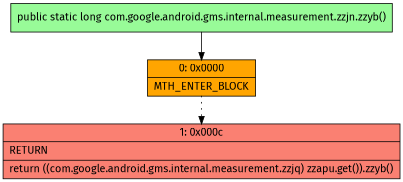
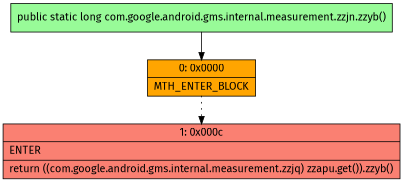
(29, 151) -> (25, 151)
